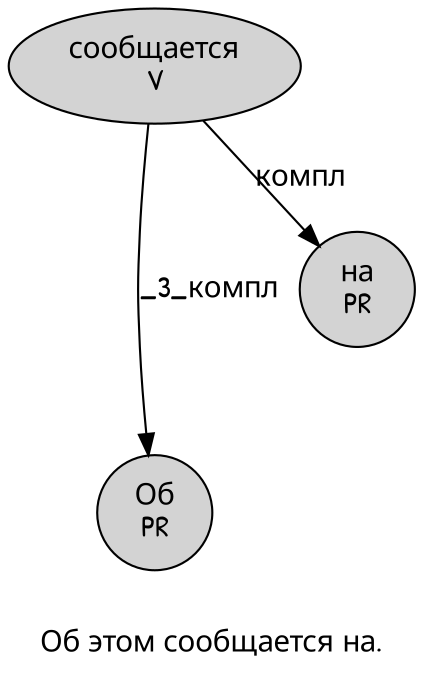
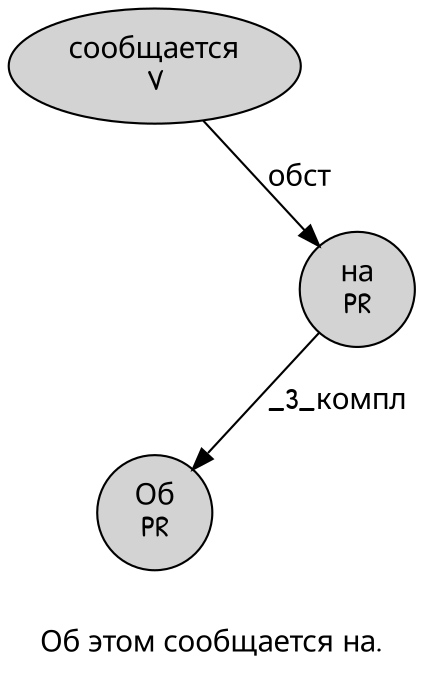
(301, 178) -> (301, 178)
(138, 278) -> (264, 393)
